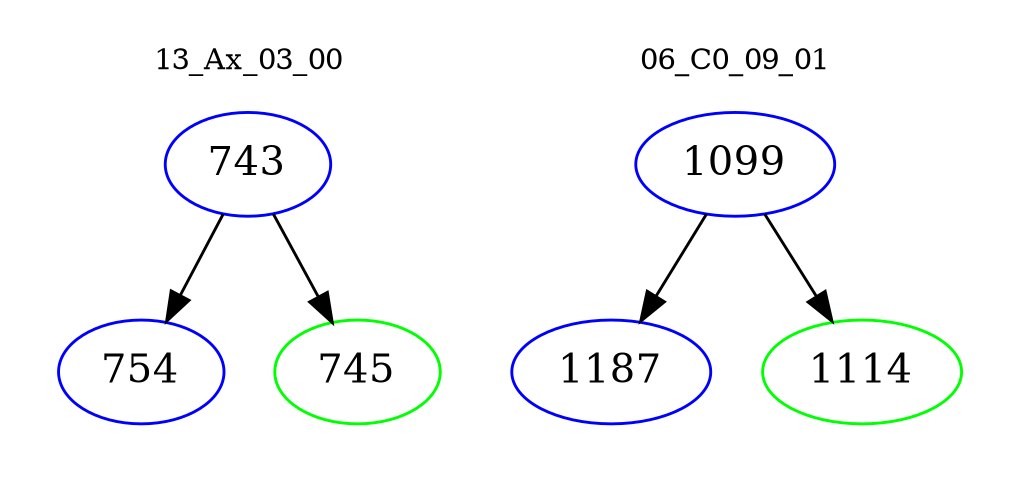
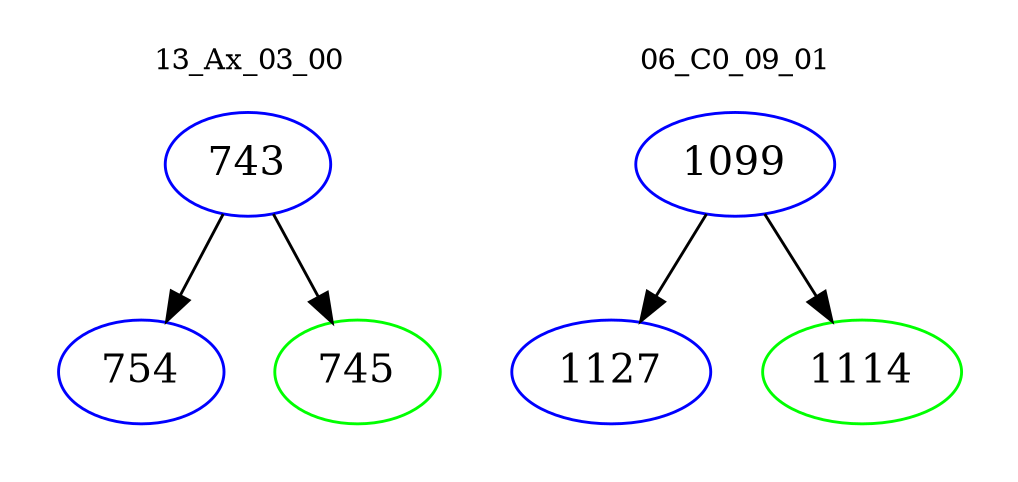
(611, 372) -> (611, 372)
